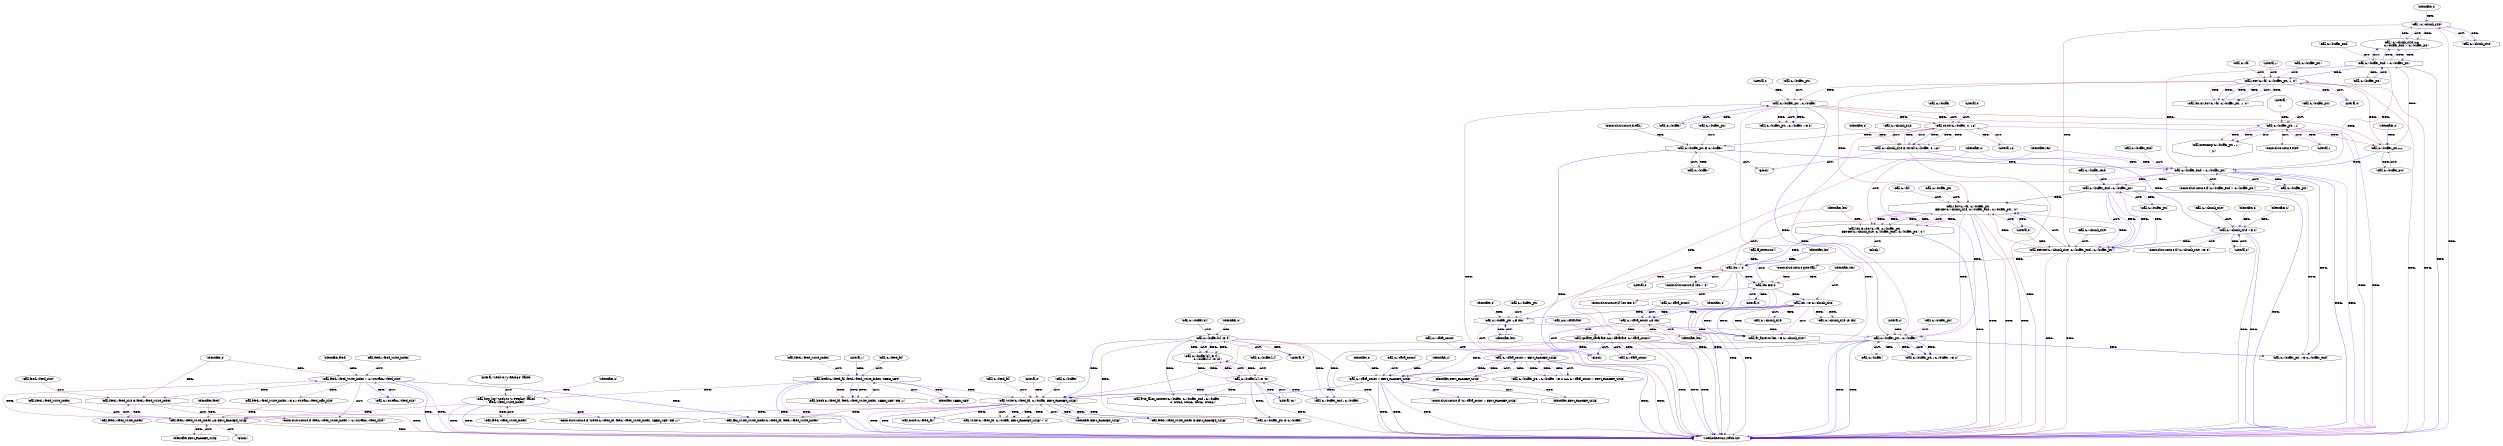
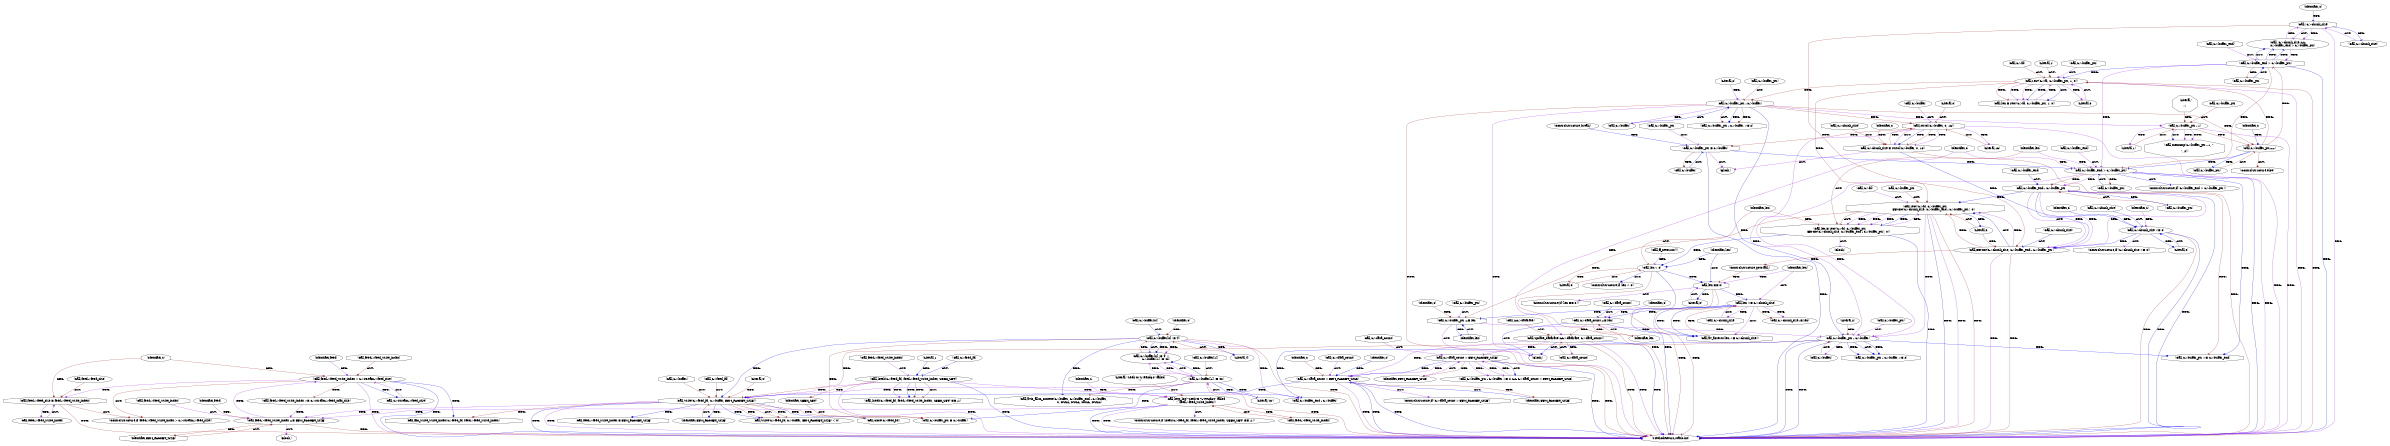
(2282, 136) -> (2258, 159)
(1263, 358) -> (1205, 358)
(857, 379) -> (914, 379)
(923, 387) -> (843, 387)
(908, 390) -> (819, 414)
